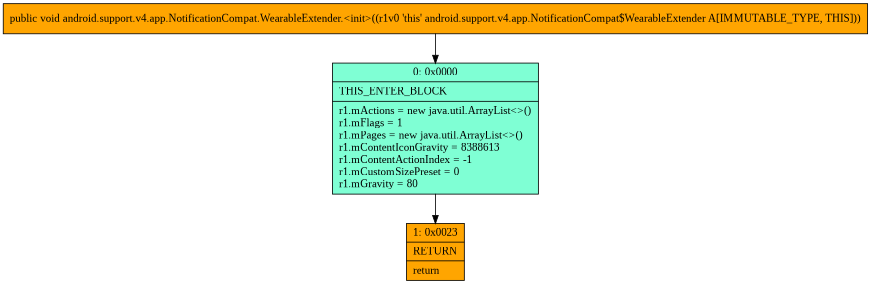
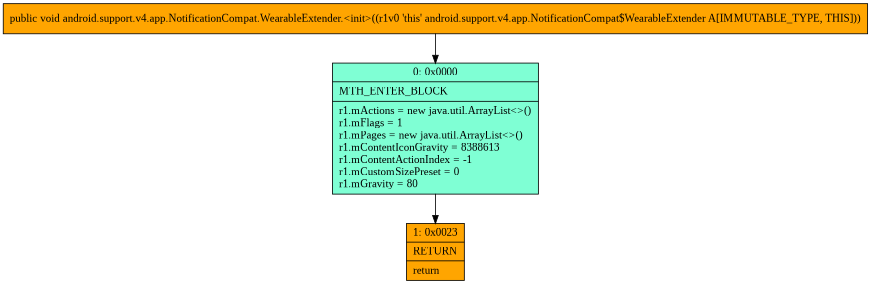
(393, 91) -> (394, 91)
